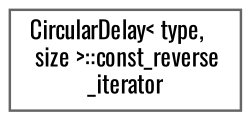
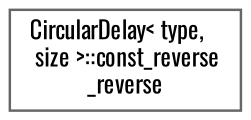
(125, 60) -> (125, 60)
